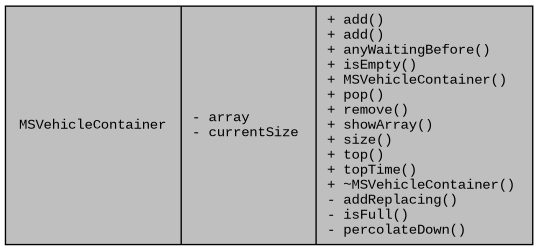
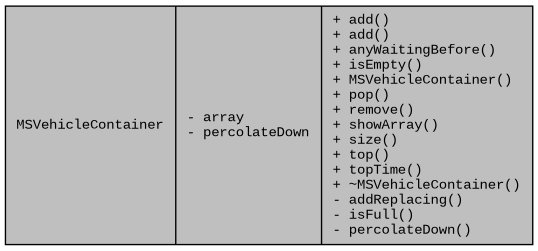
(246, 132) -> (249, 132)
